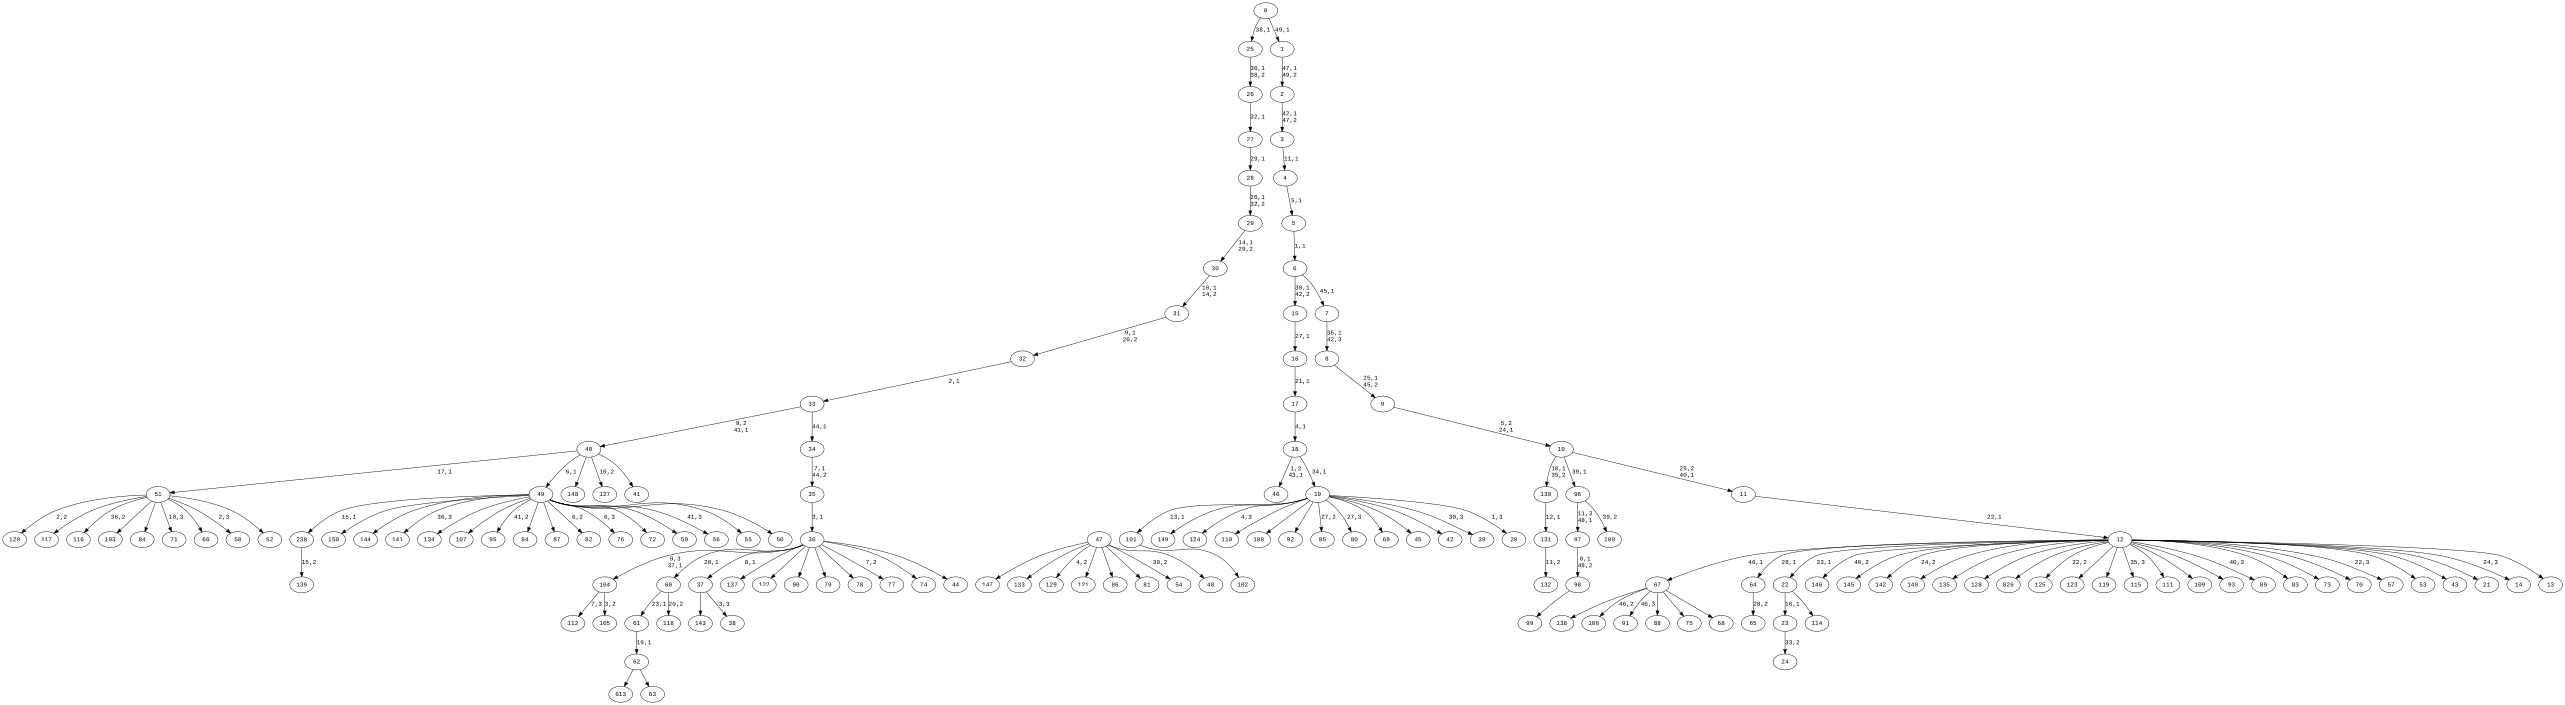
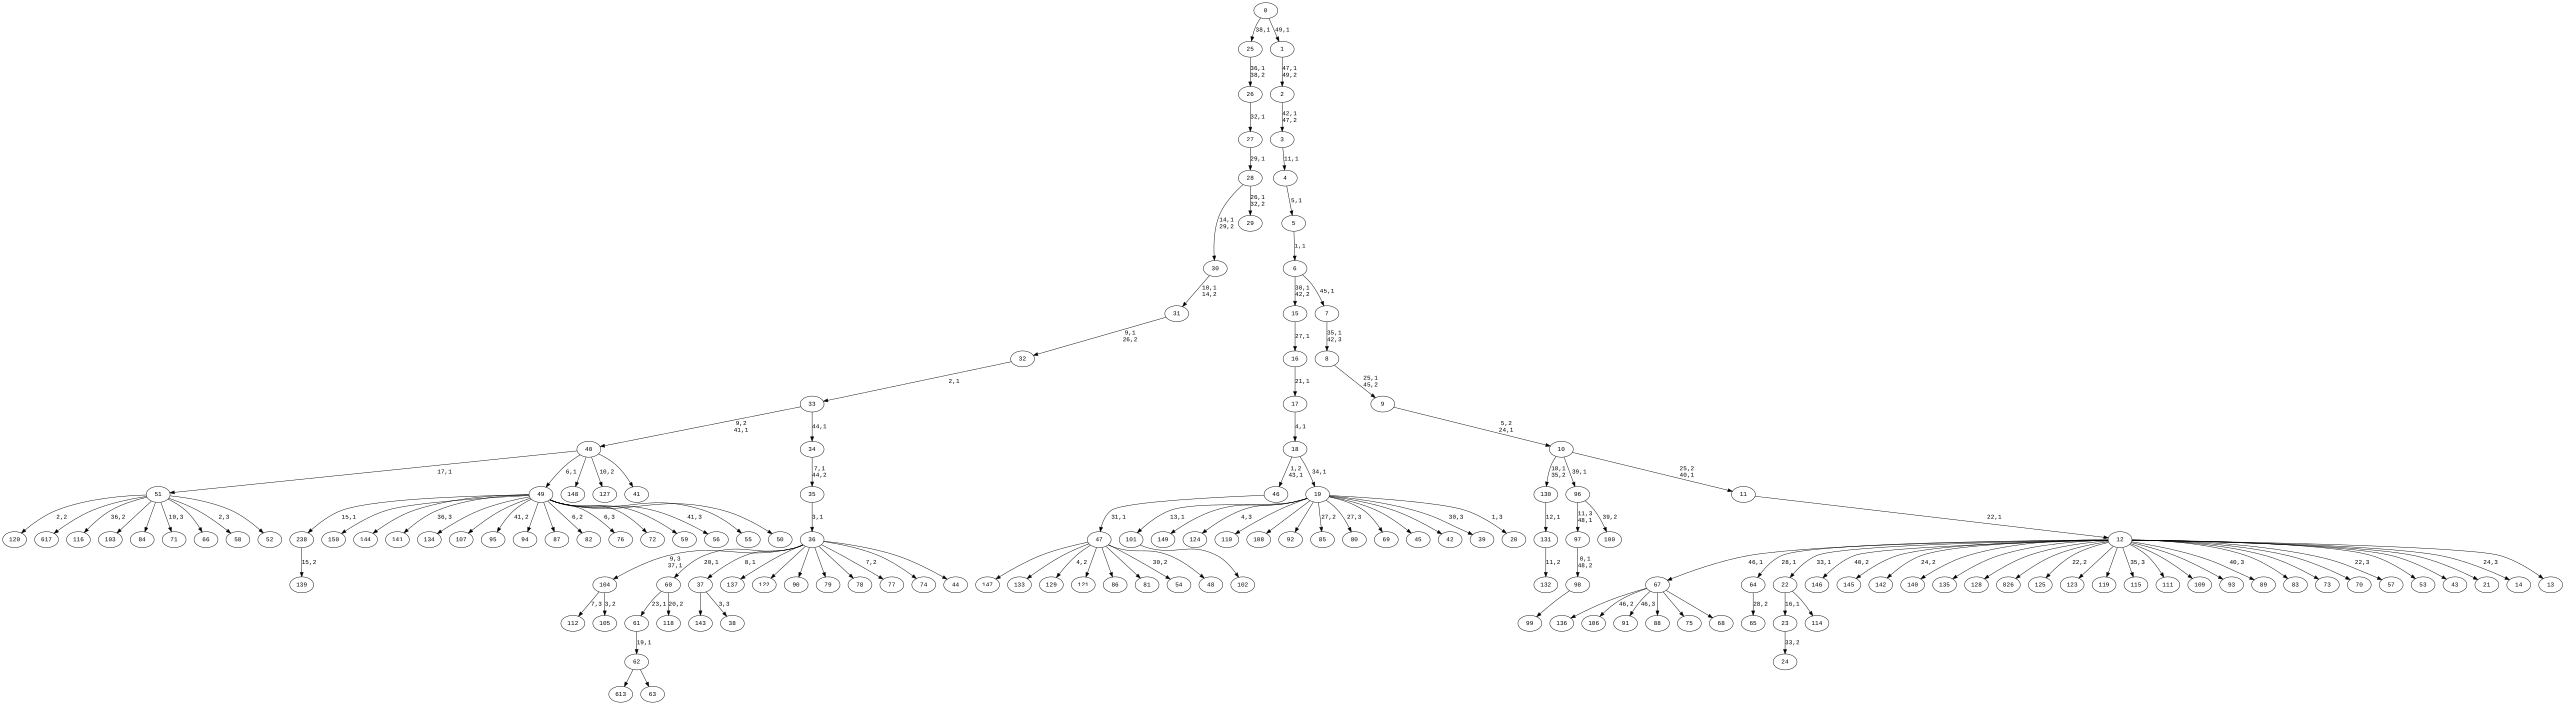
(1234, 244) -> (1219, 216)
none -> (1177, 500)
(47, 540) -> (47, 540)
